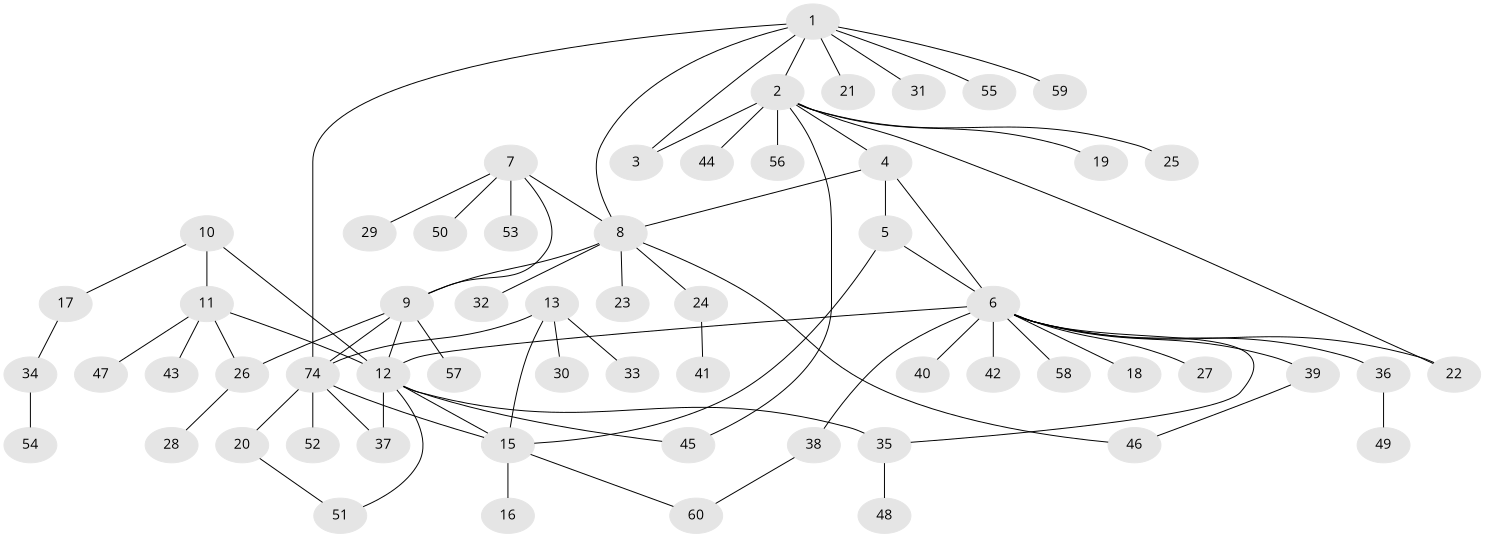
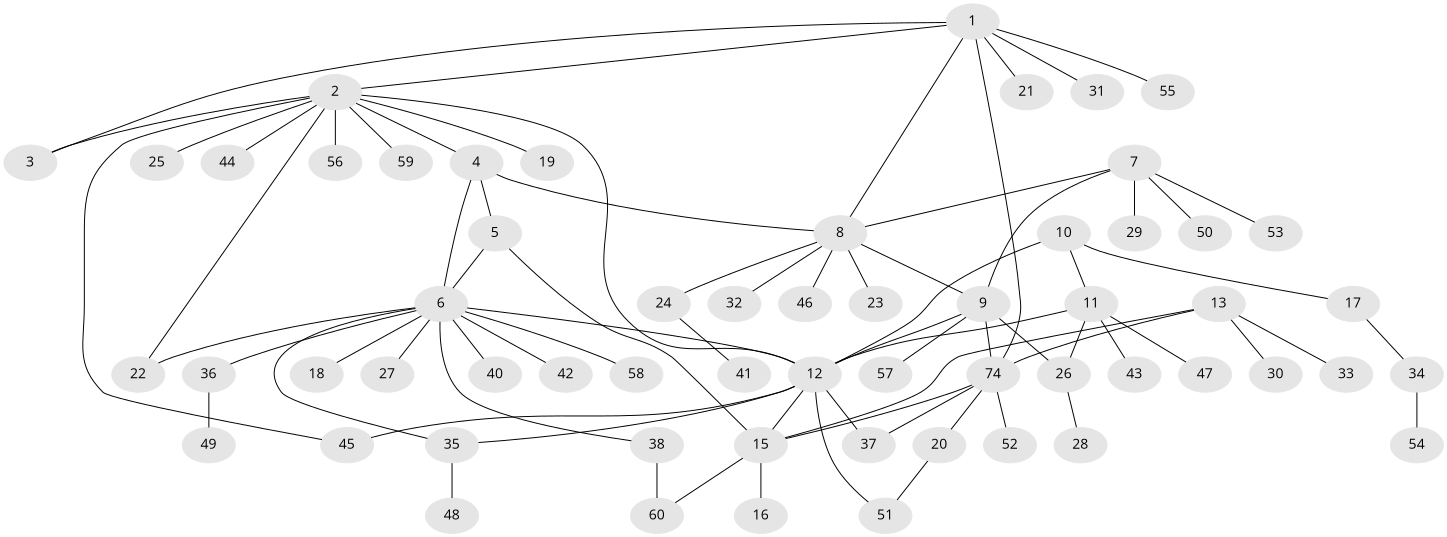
(940, 49) -> (371, 127)
none -> (606, 192)
(1313, 375) -> none
